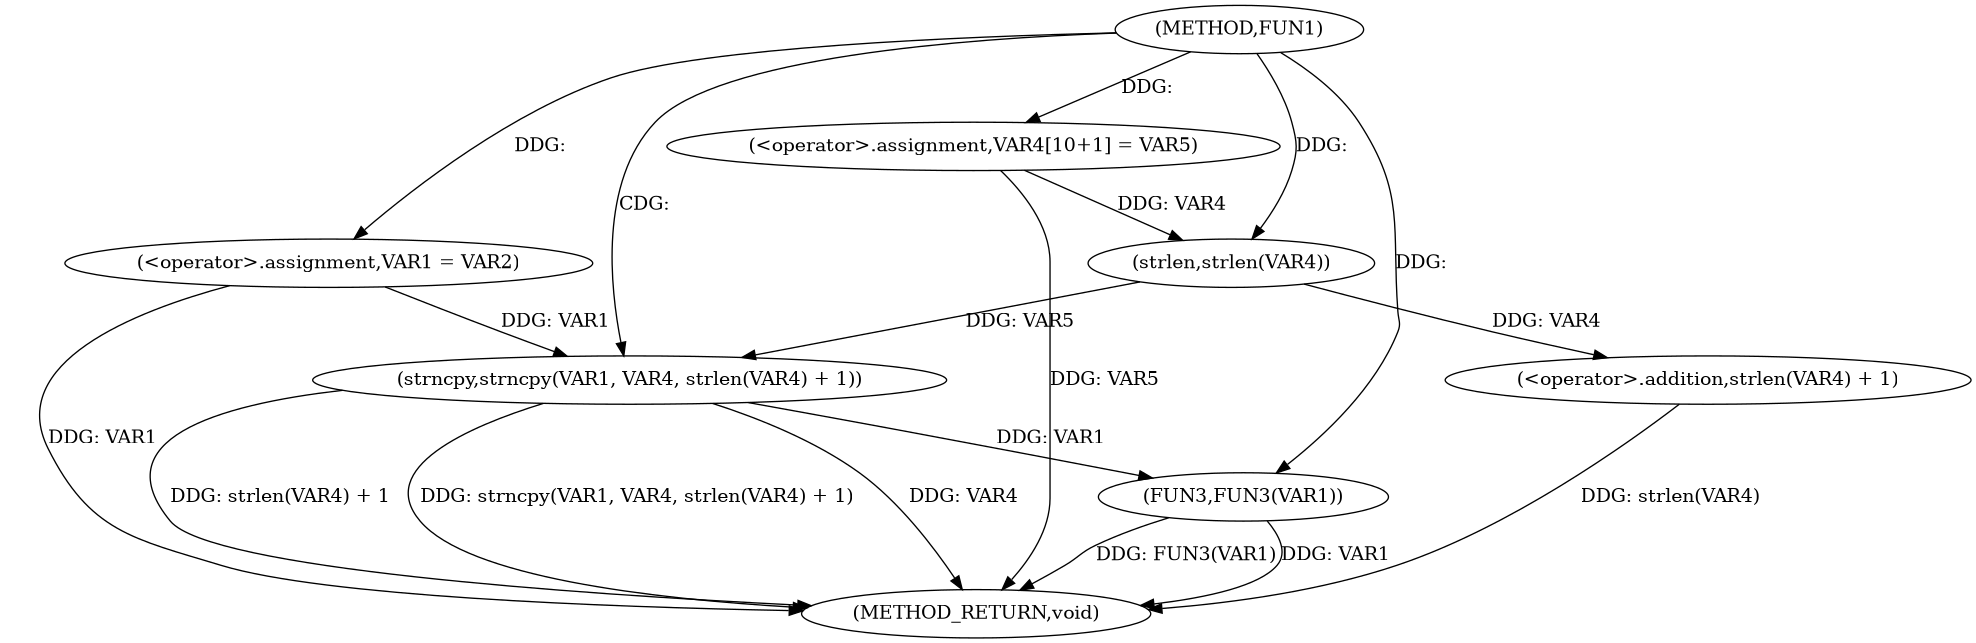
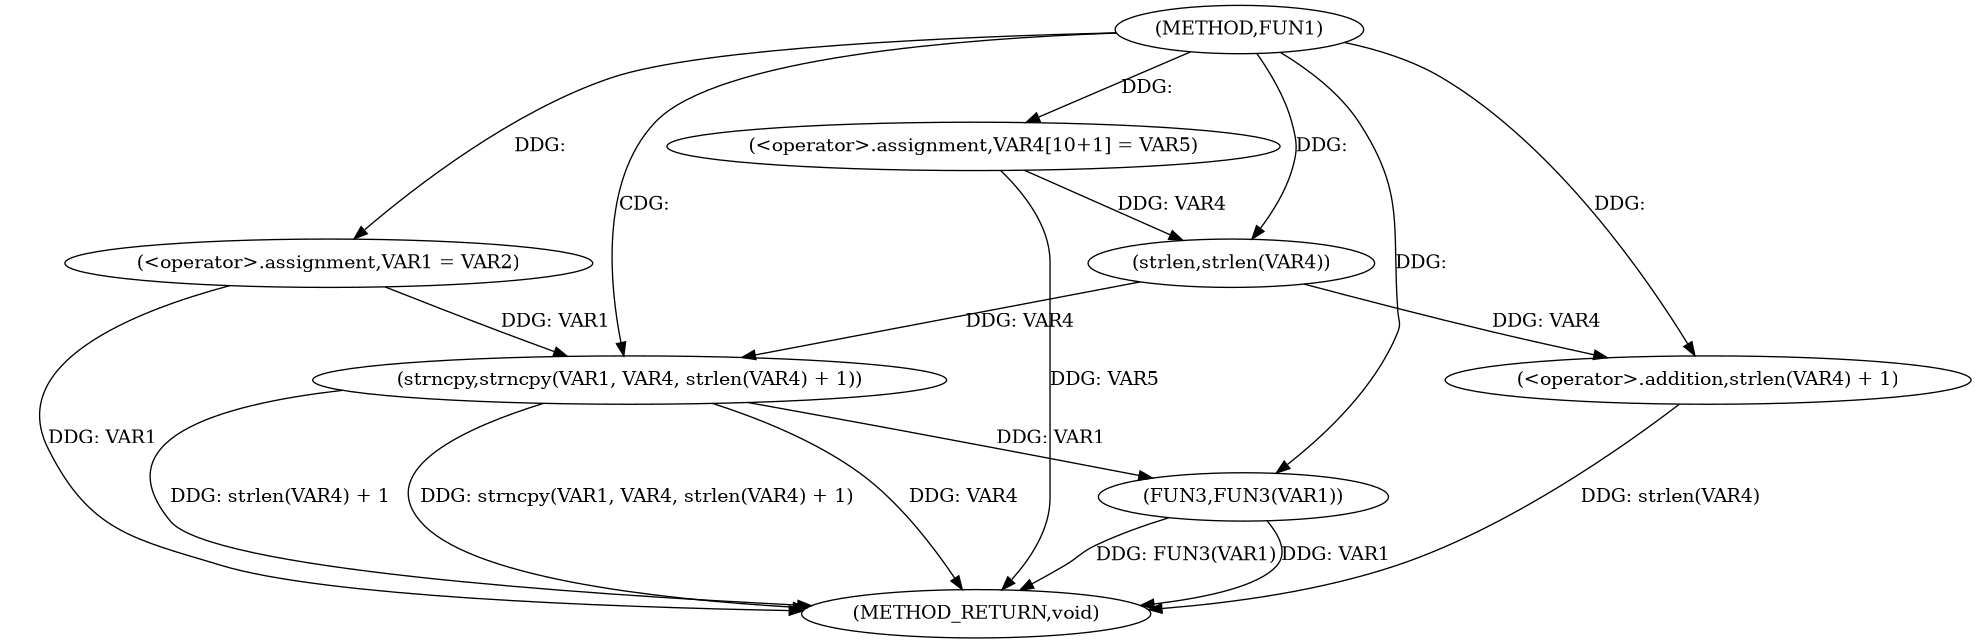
none -> (1544, 159)
(1020, 322) -> (1020, 322)
